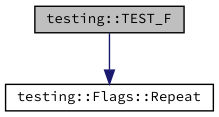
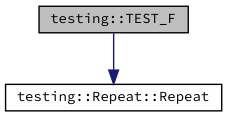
(109, 98) -> (114, 98)
